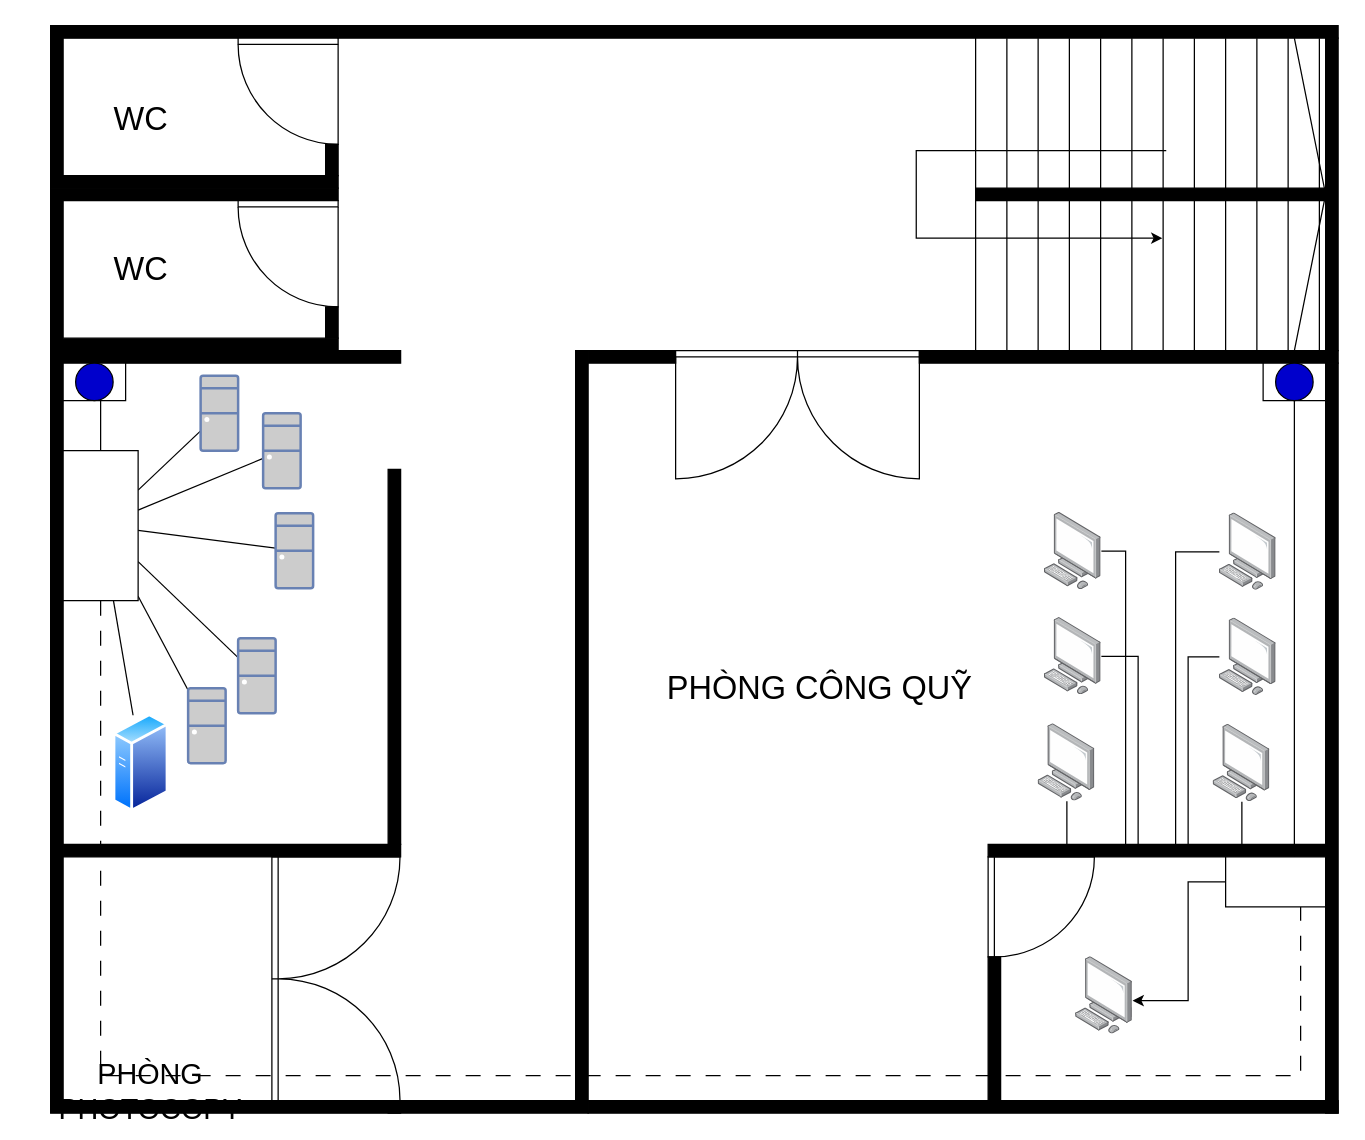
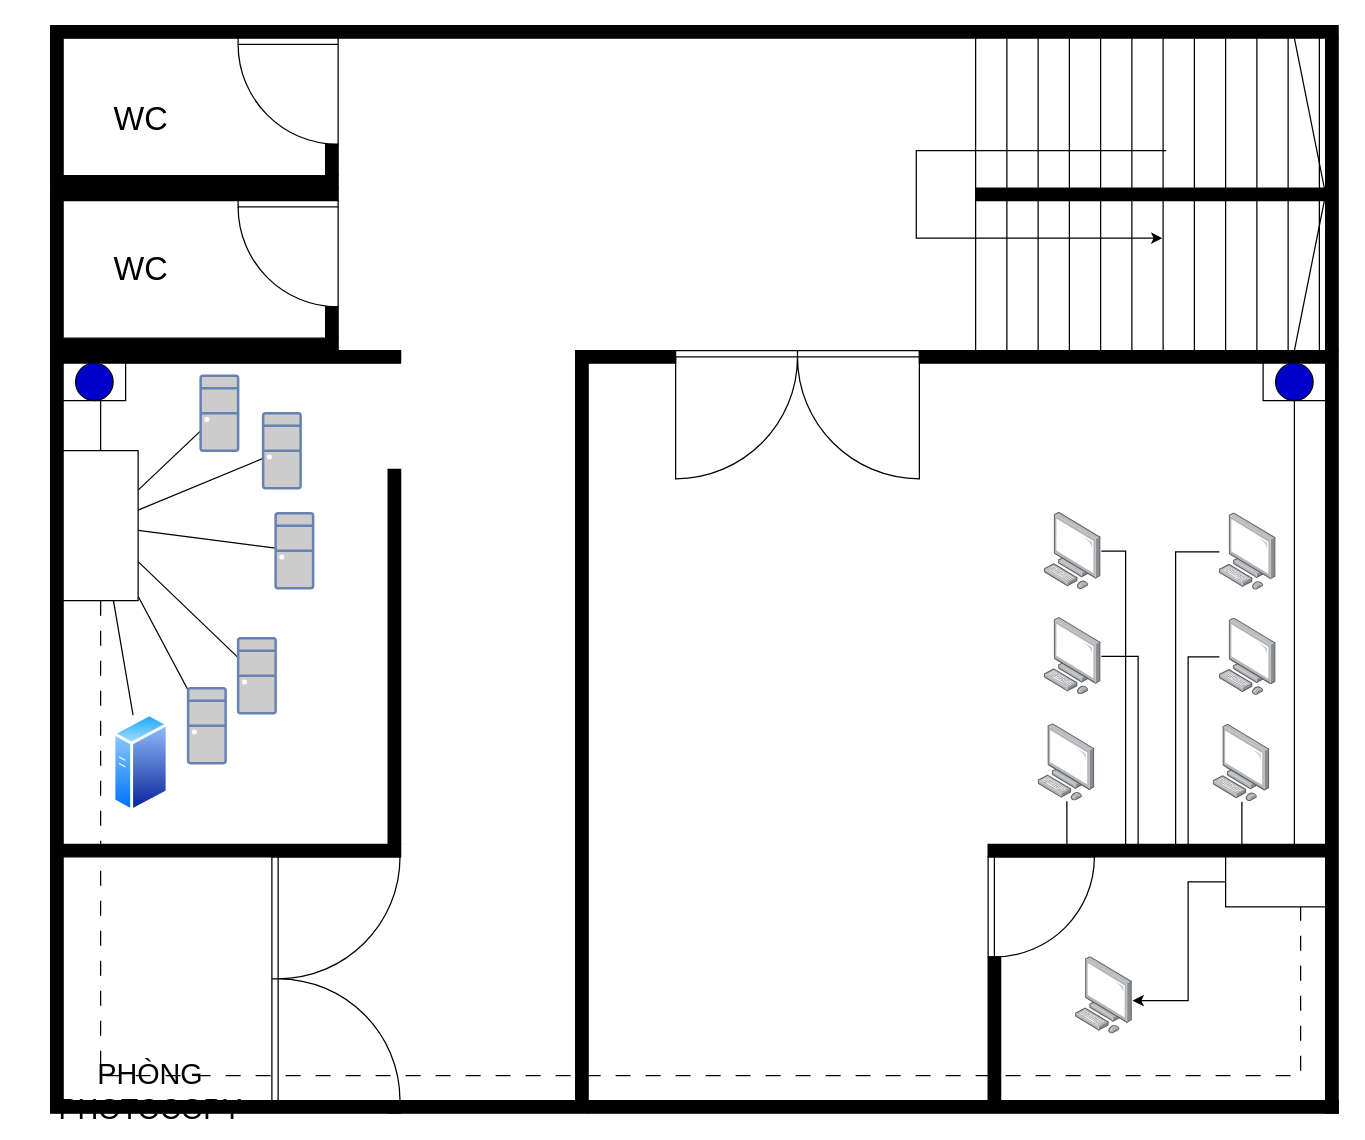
(819, 688) -> none
